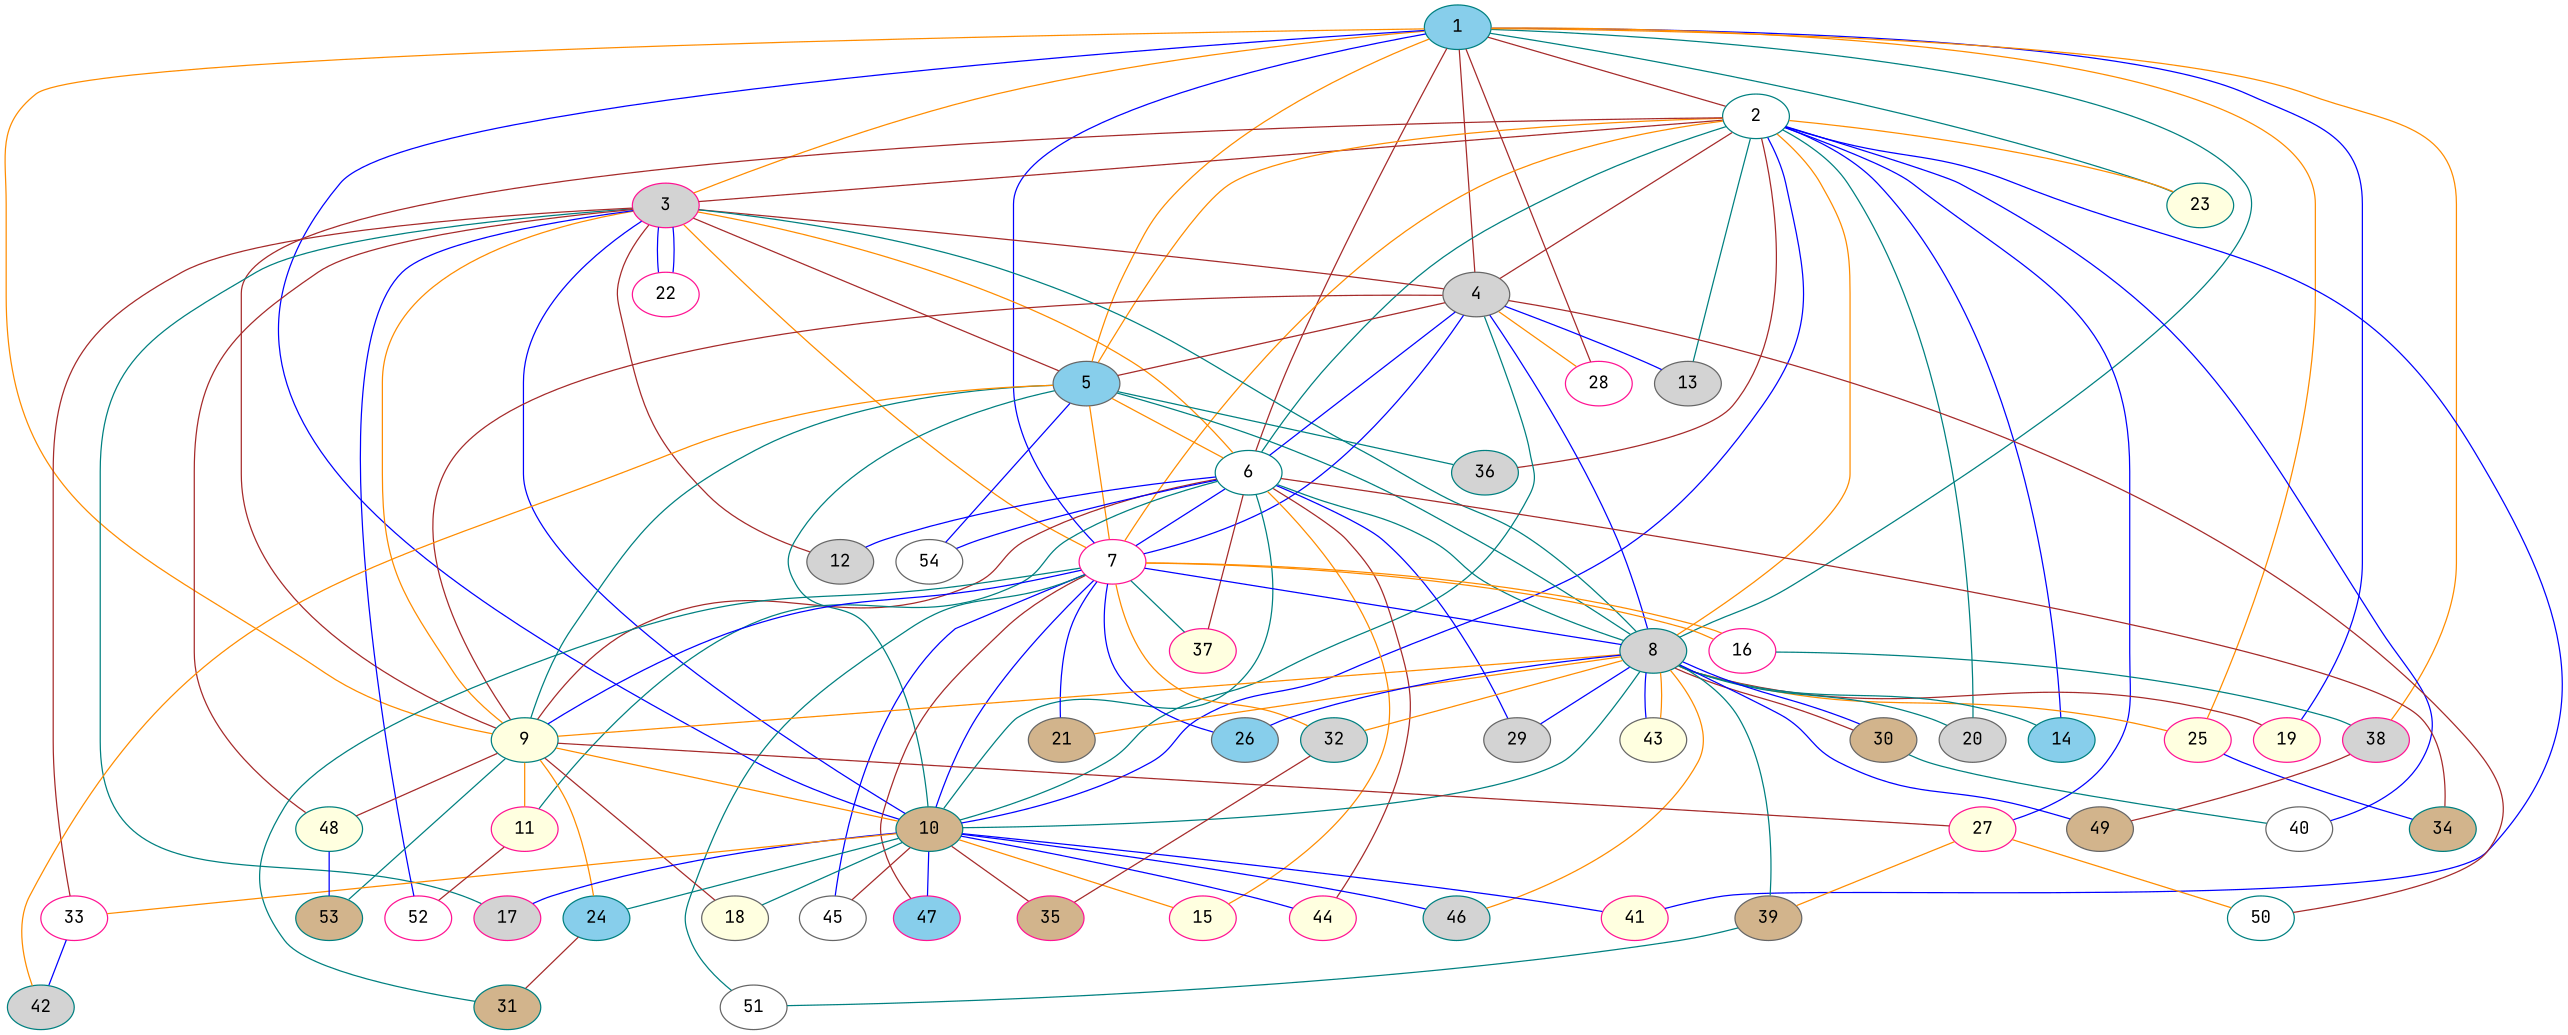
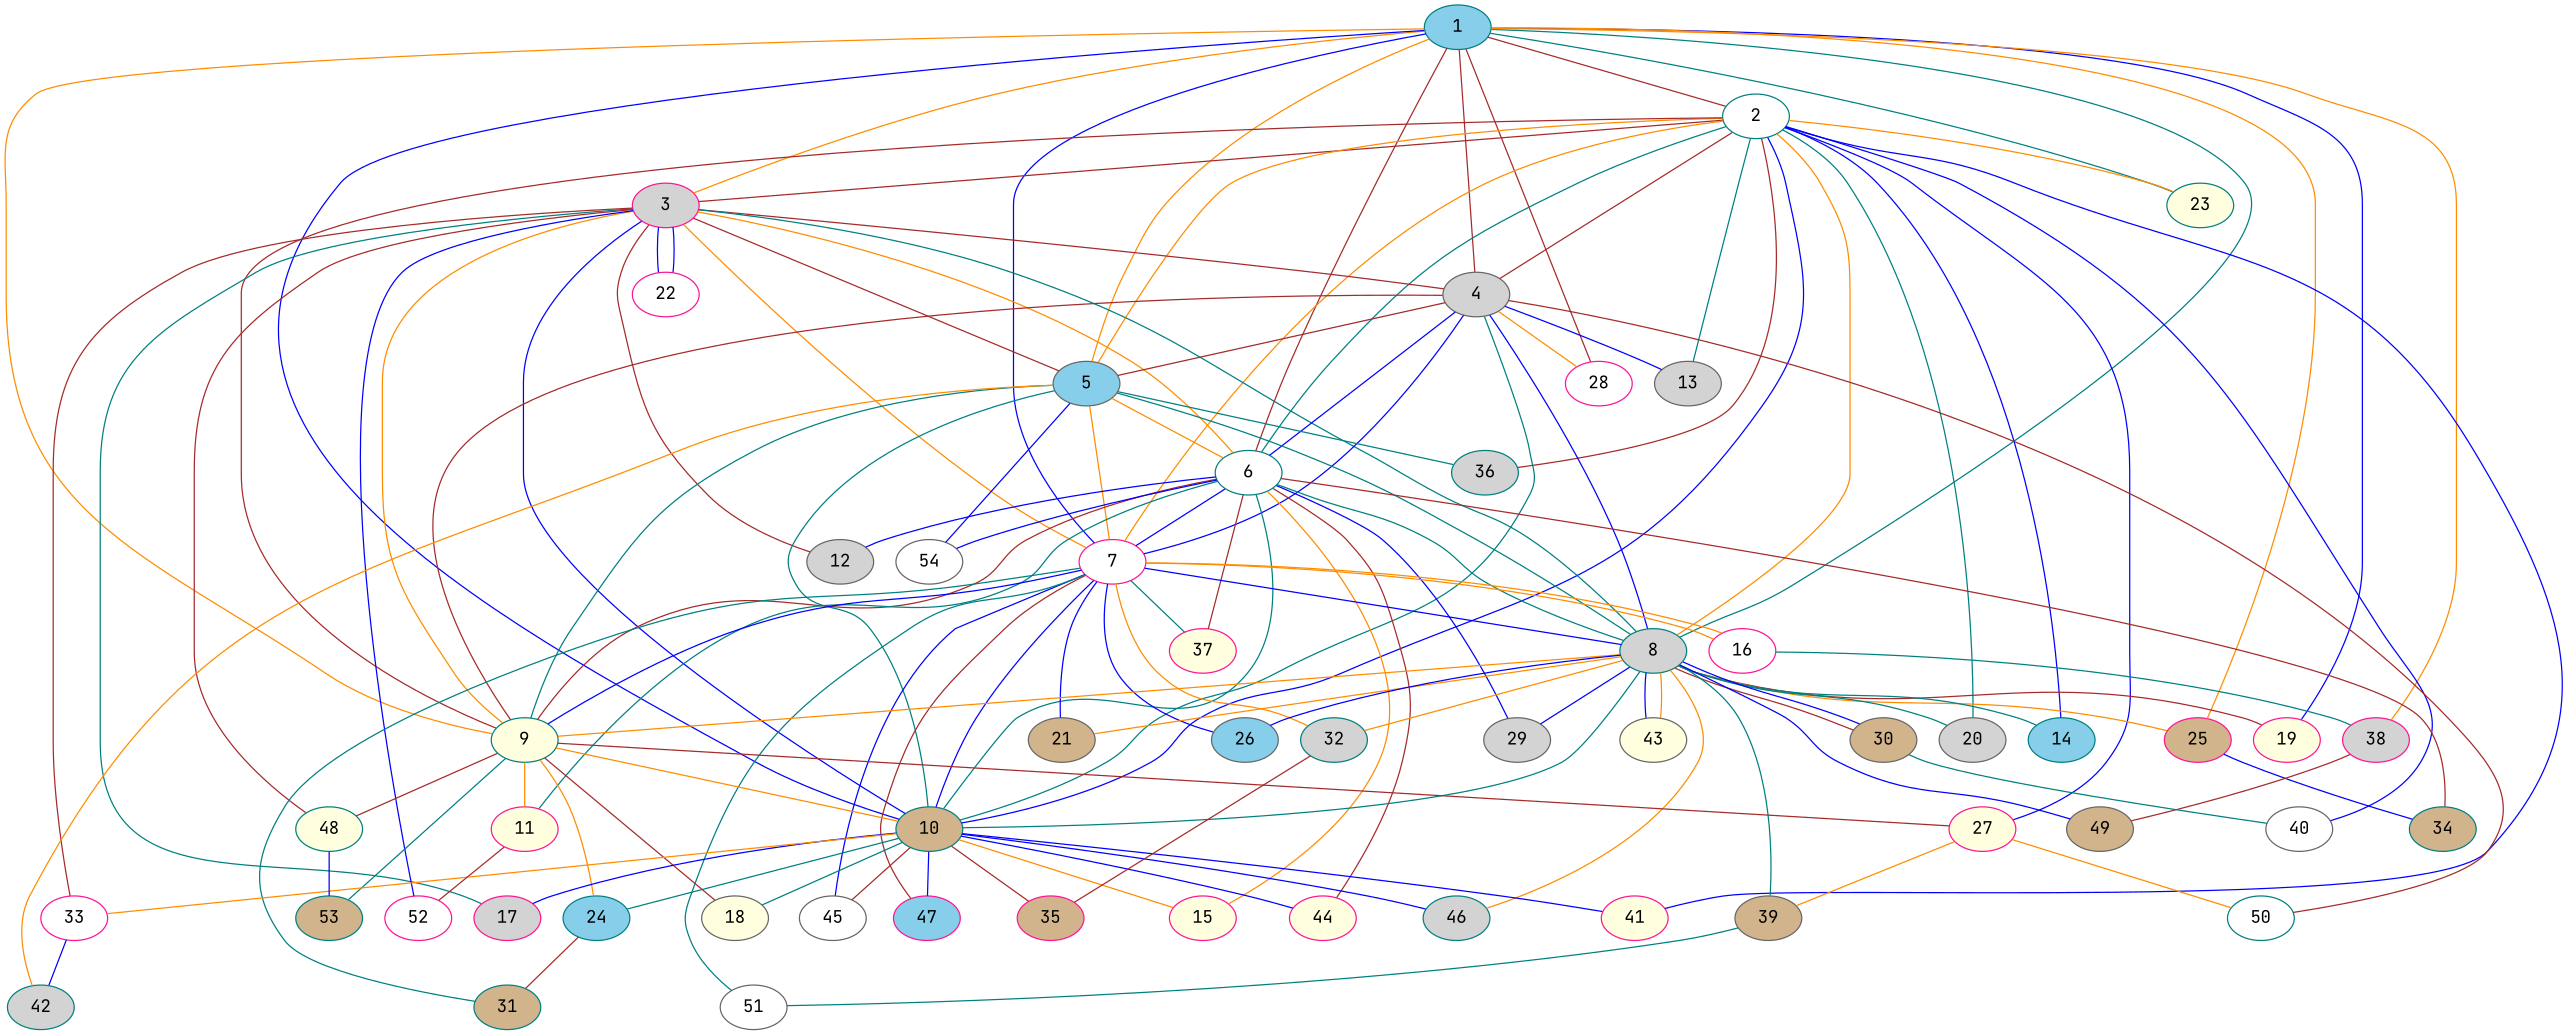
(2198, 740) -> (2198, 740)
